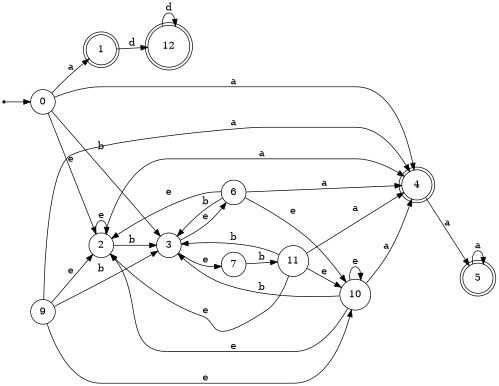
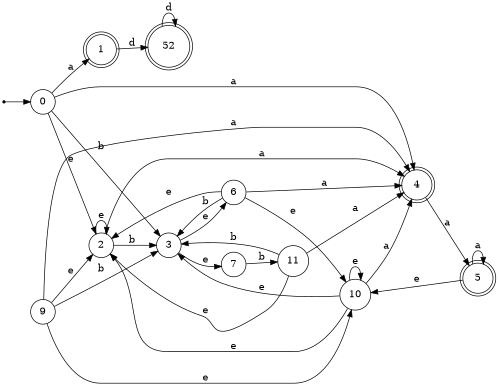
(169, 46) -> (169, 46)
(321, 276) -> (420, 286)
(262, 287) -> (262, 287)
